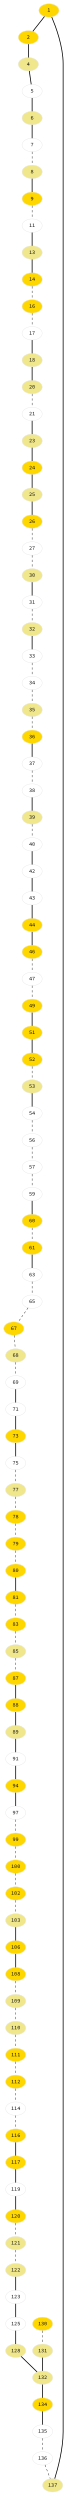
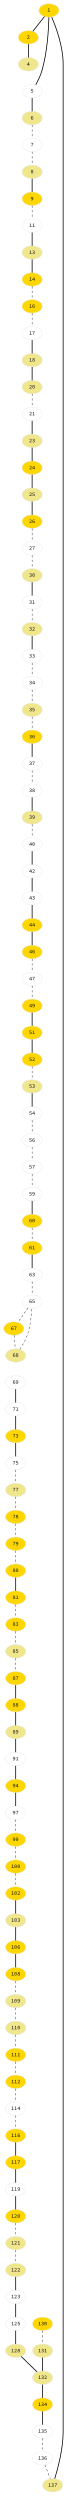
(30, 78) -> (46, 52)
(32, 132) -> (32, 132)
(16, 1369) -> (29, 1330)
(16, 1907) -> (16, 1907)
